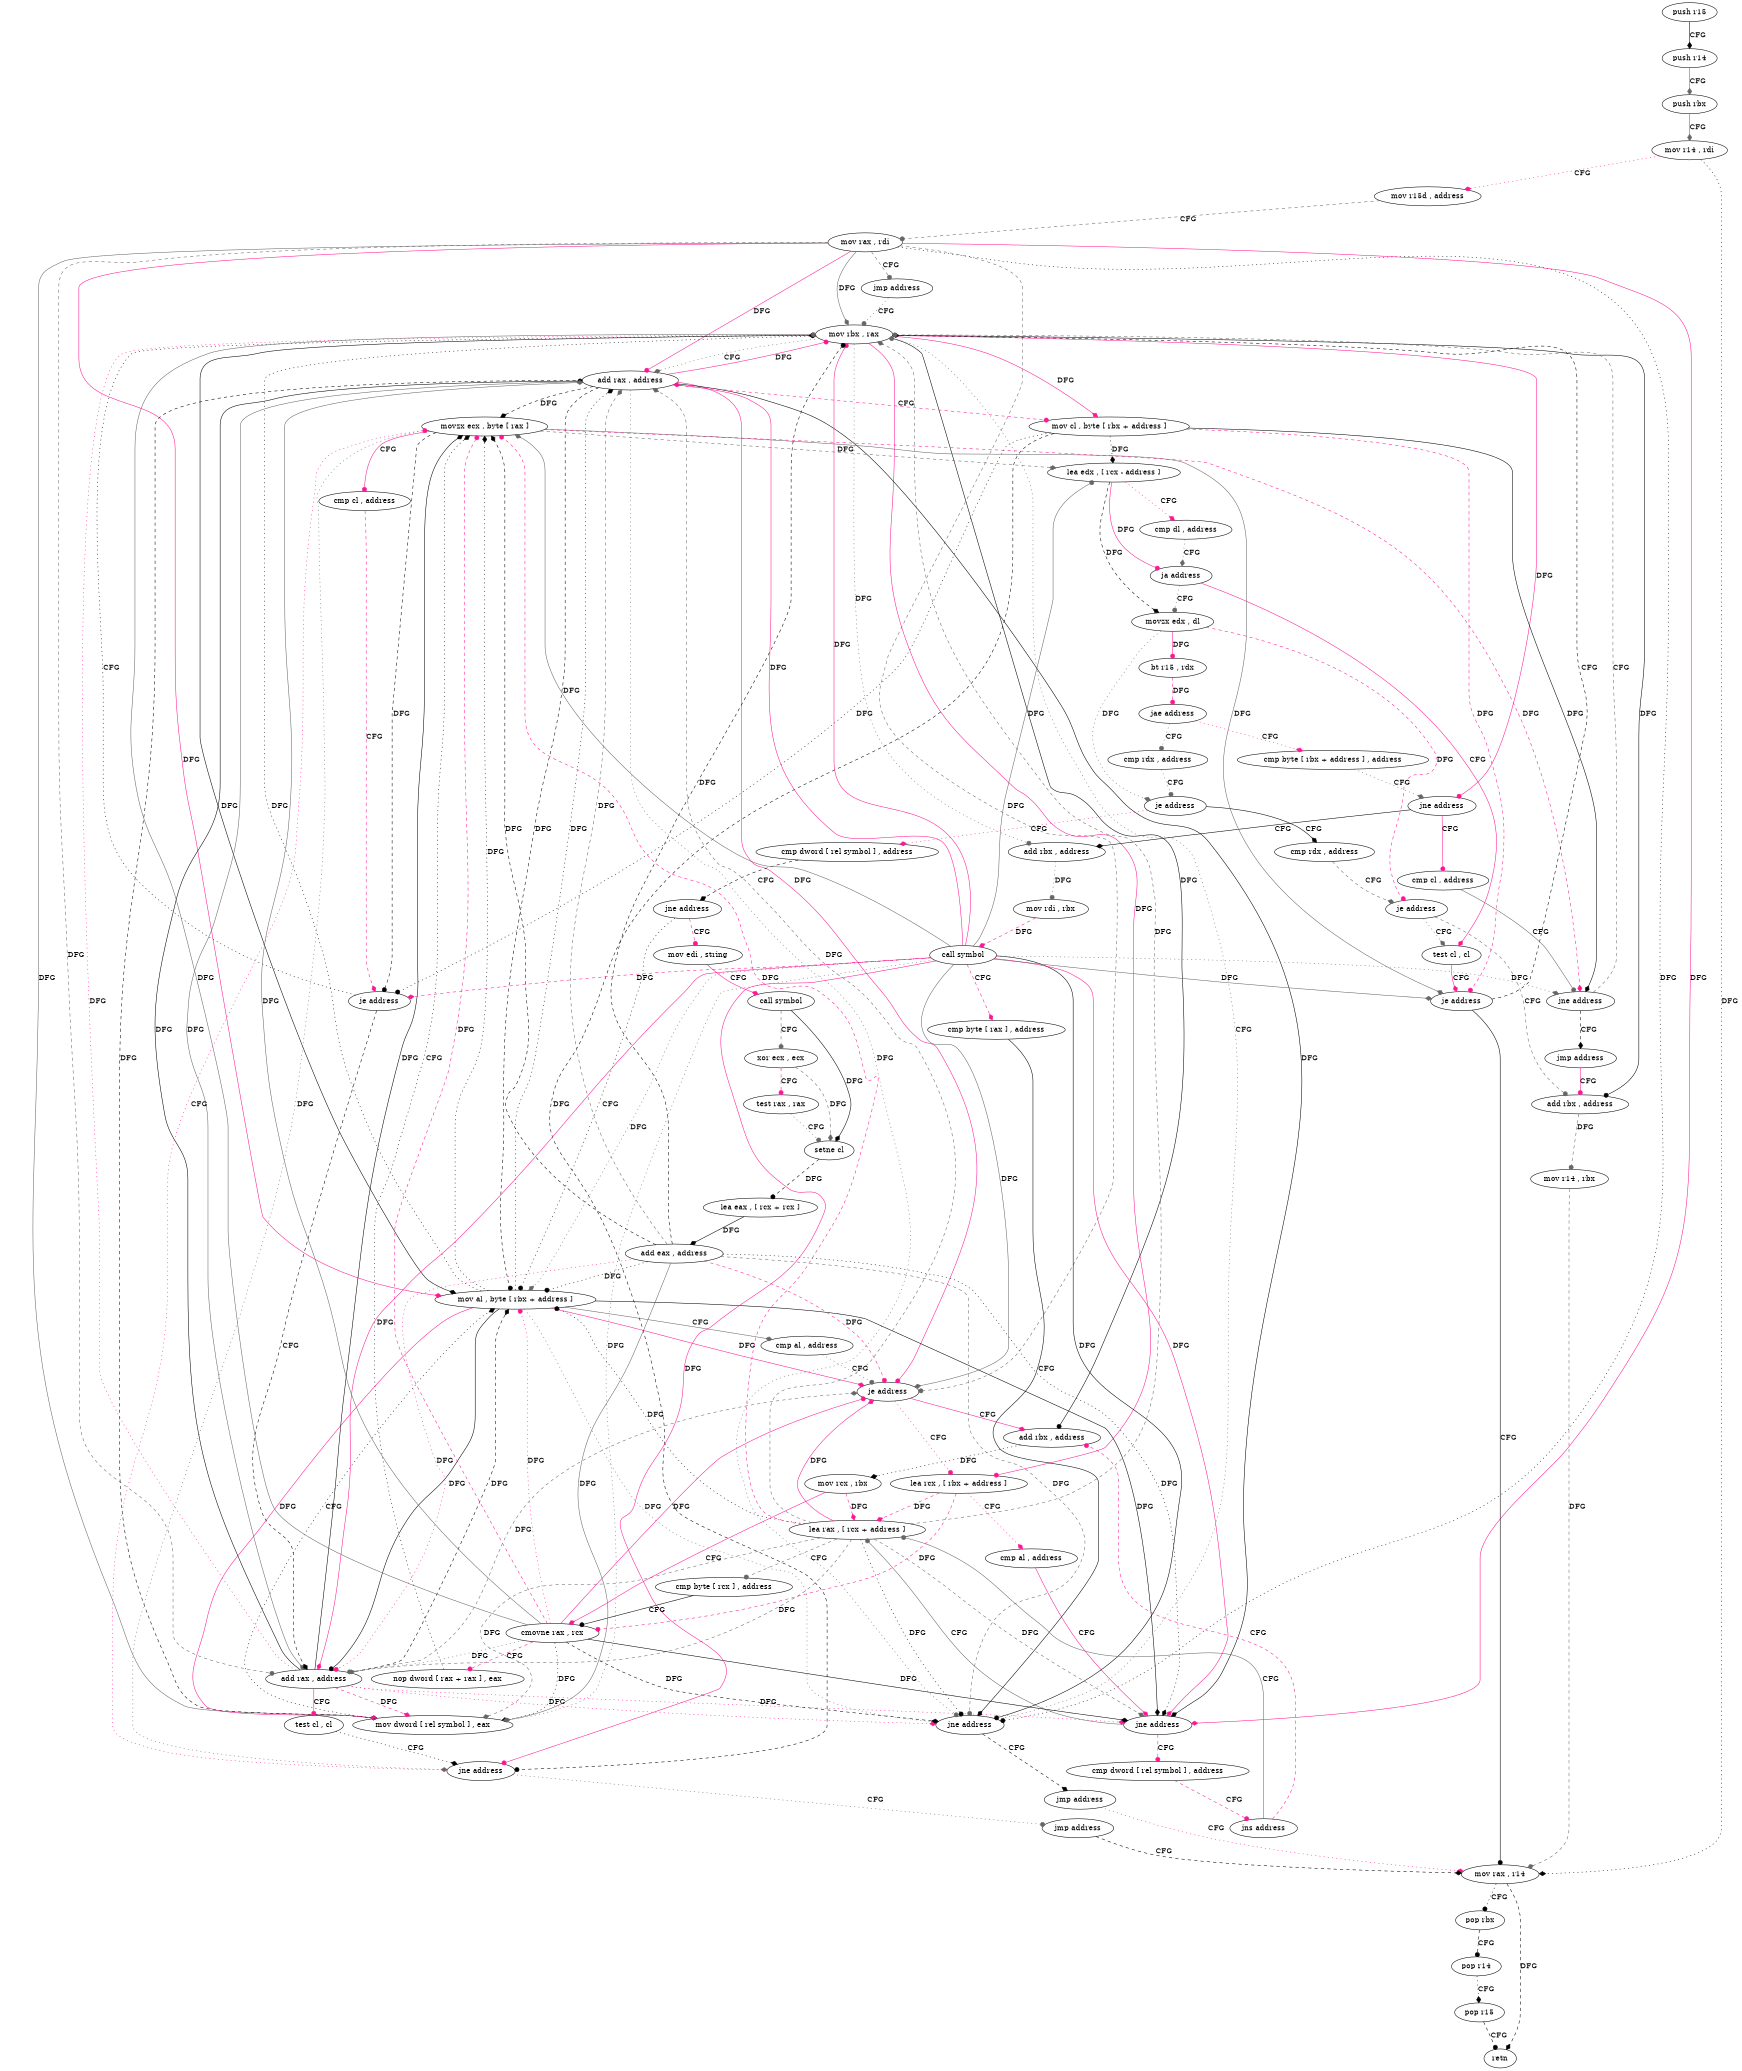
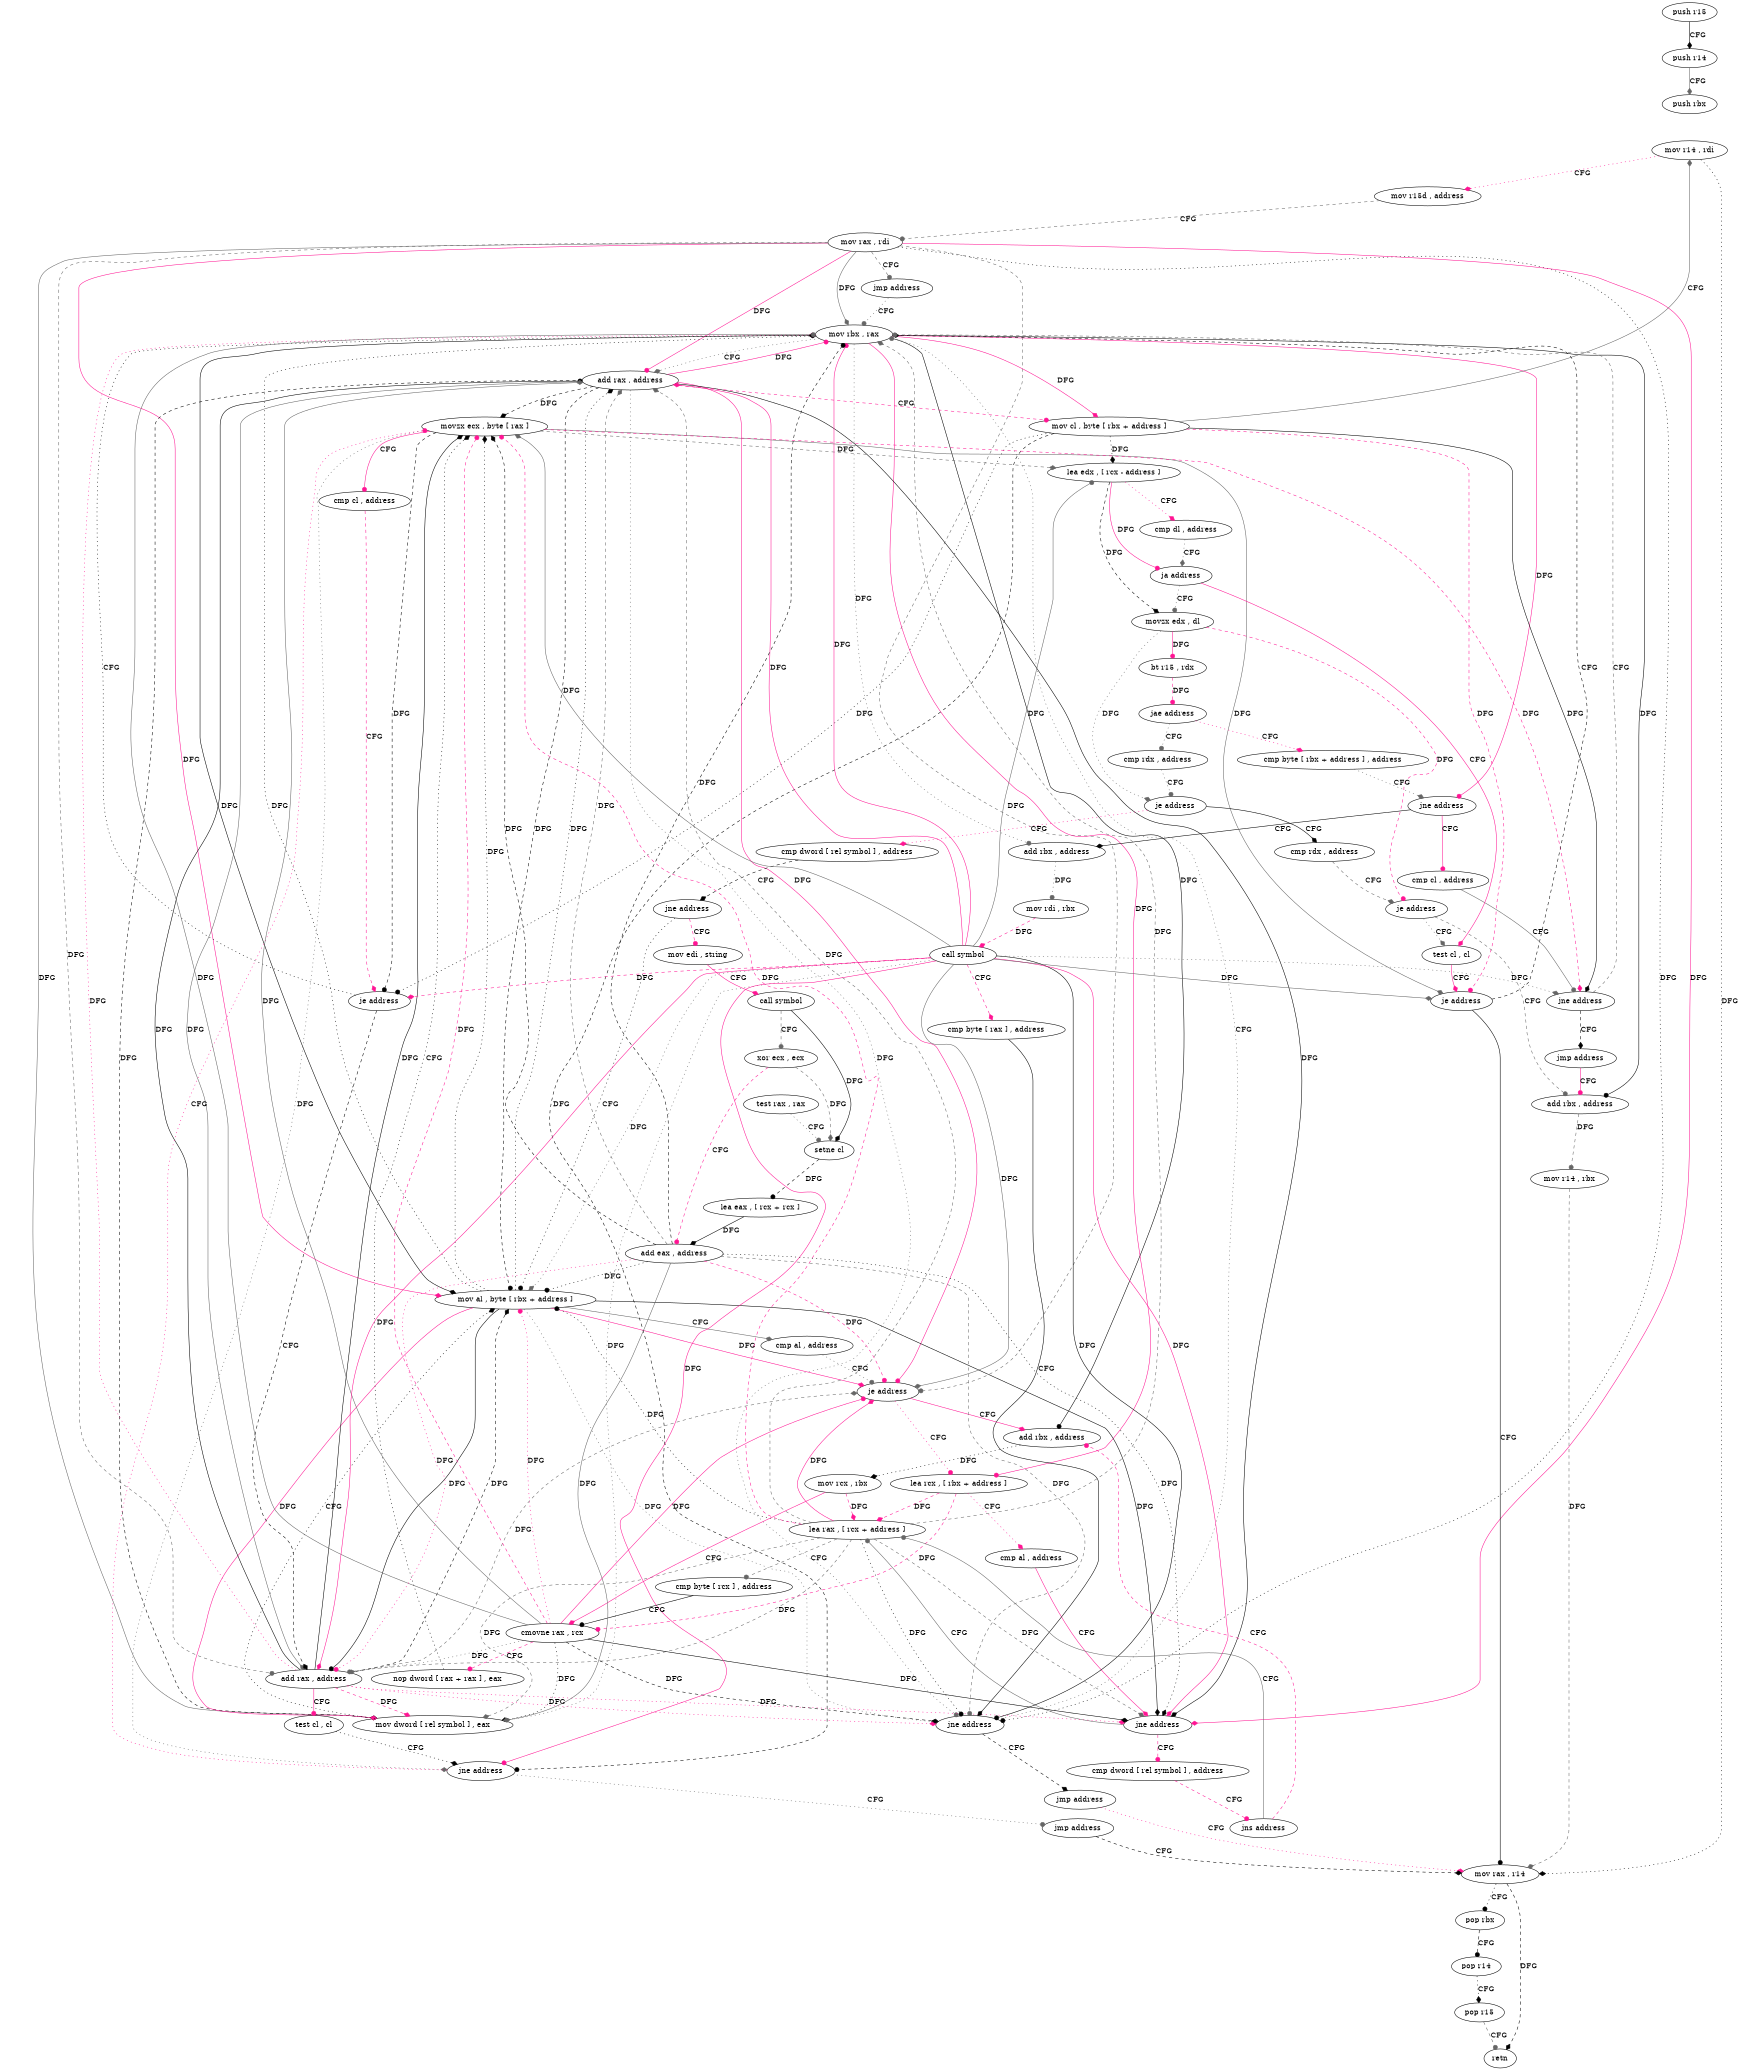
(1690, 124) -> (1502, 376)
(781, 1079) -> (710, 1146)
(1489, 2034) -> (1489, 2034)
